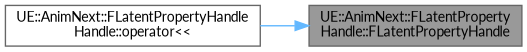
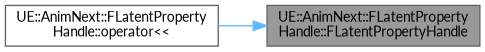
(133, 26) -> (112, 26)
